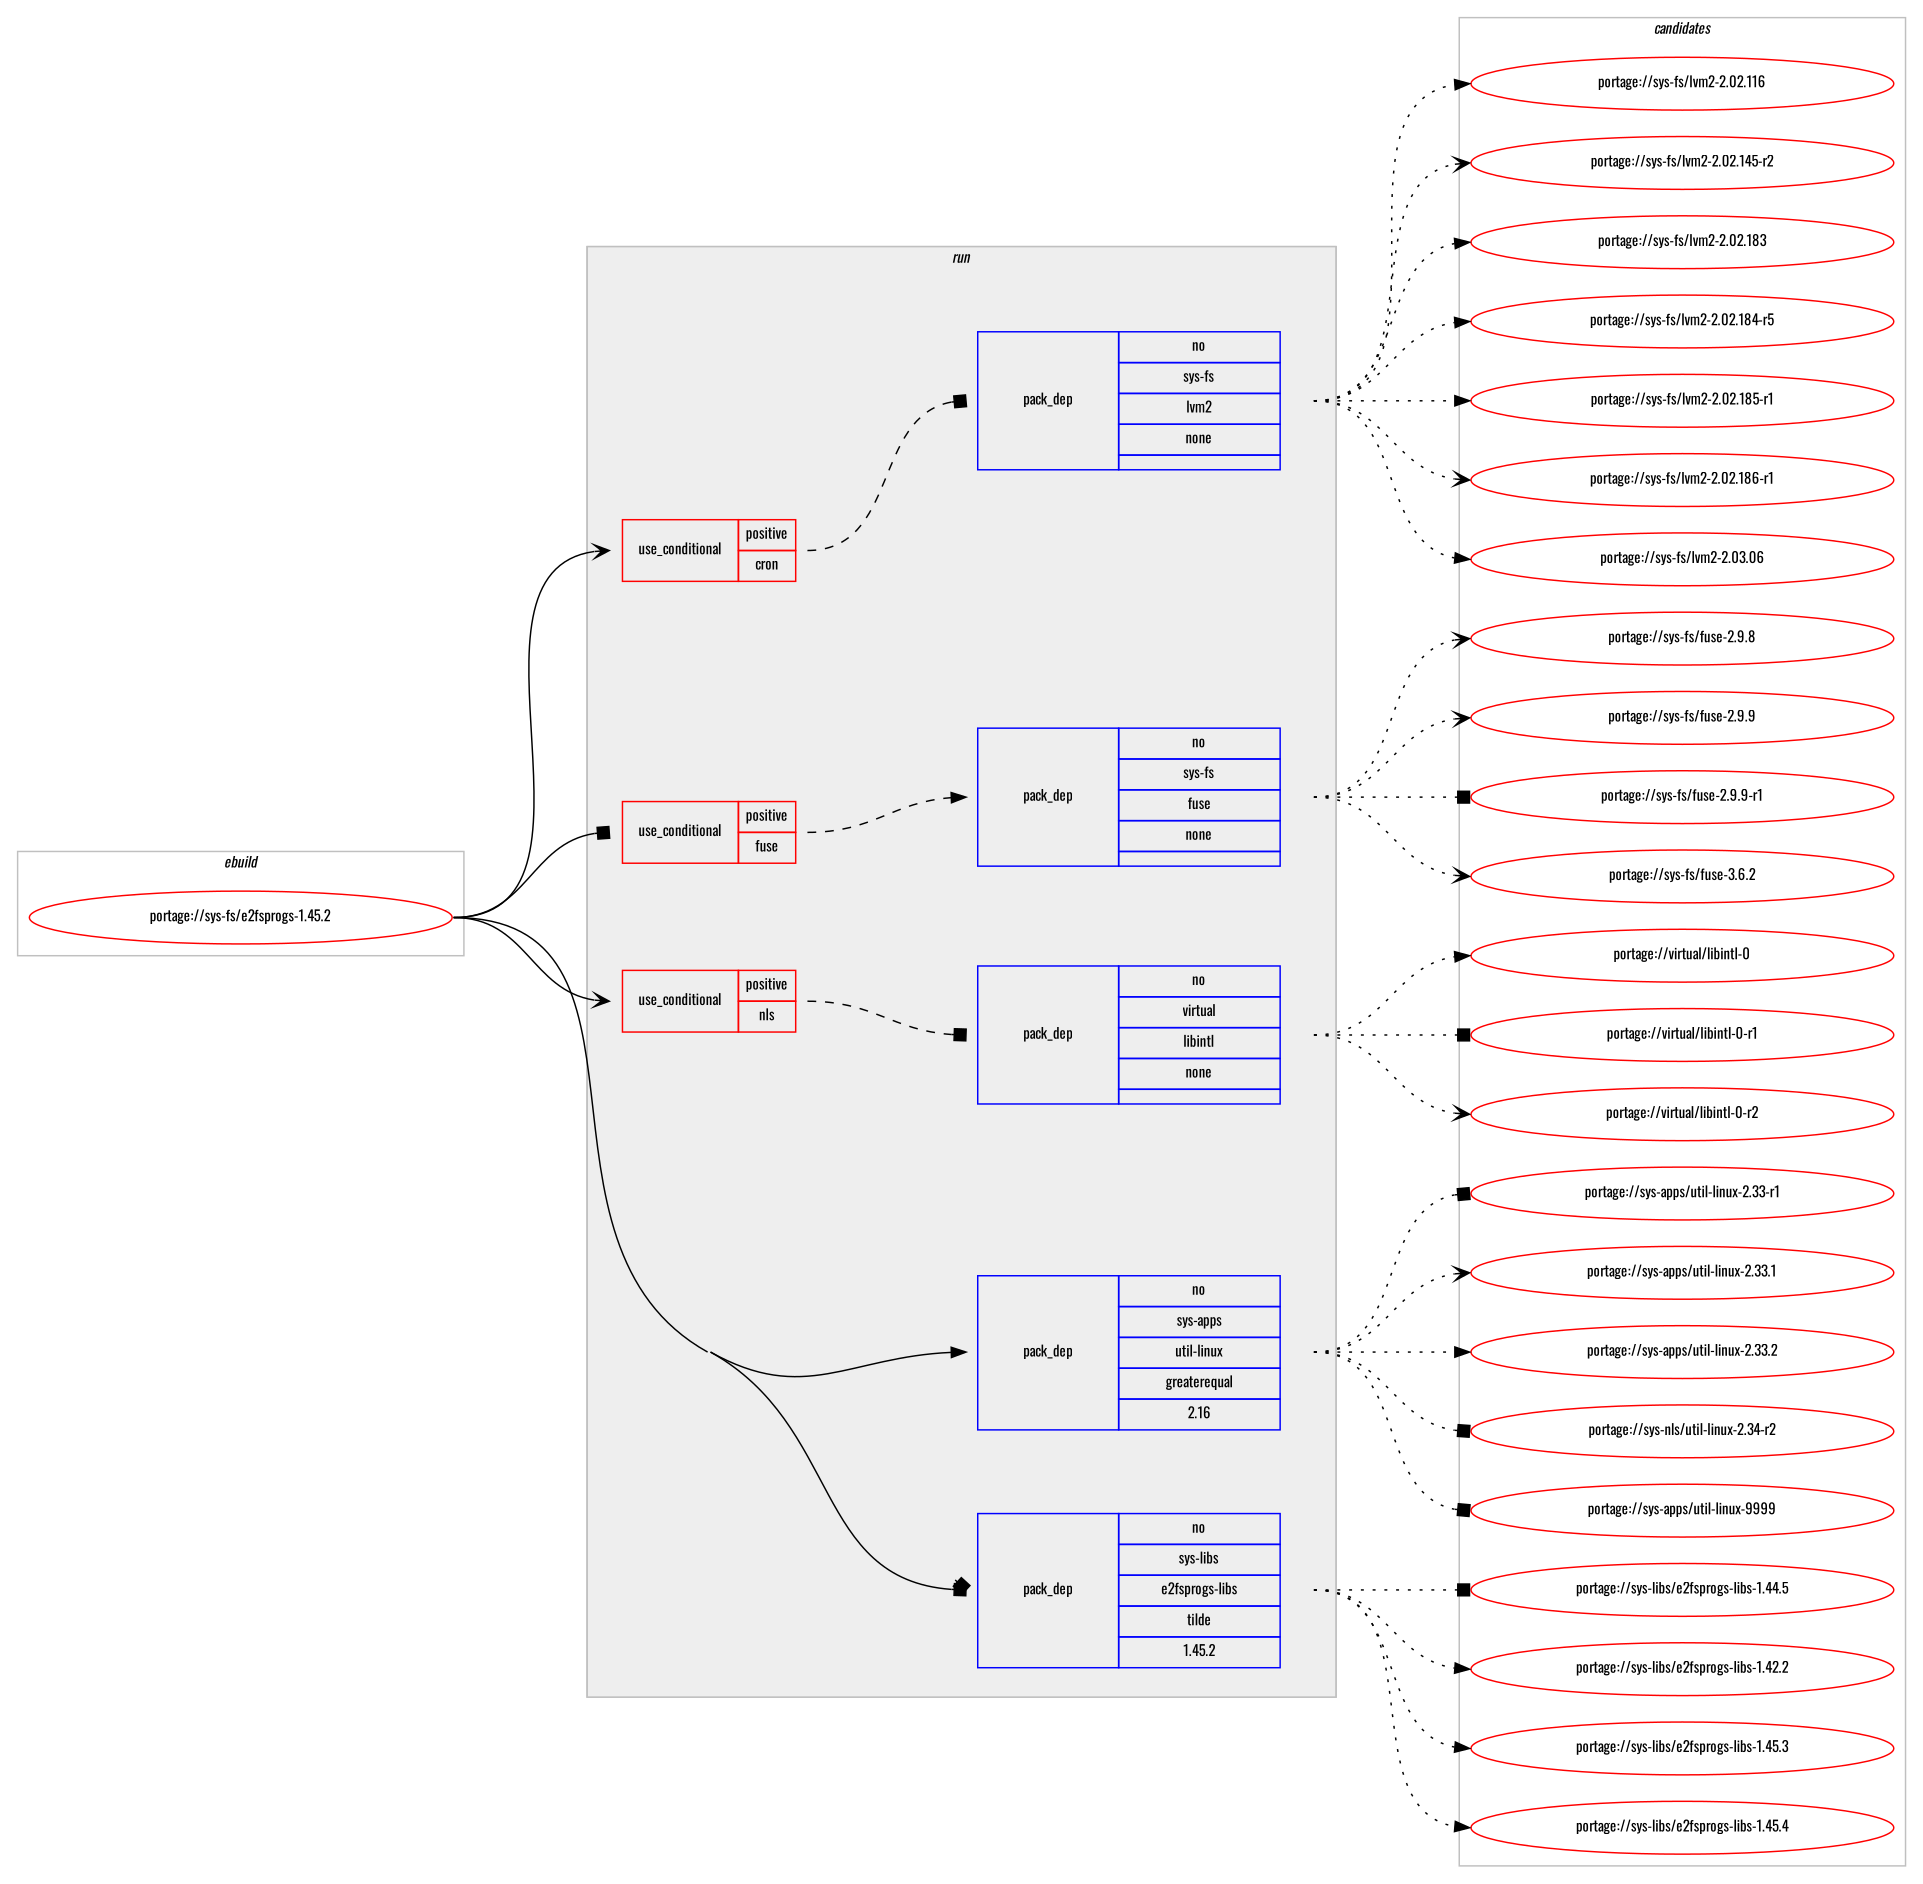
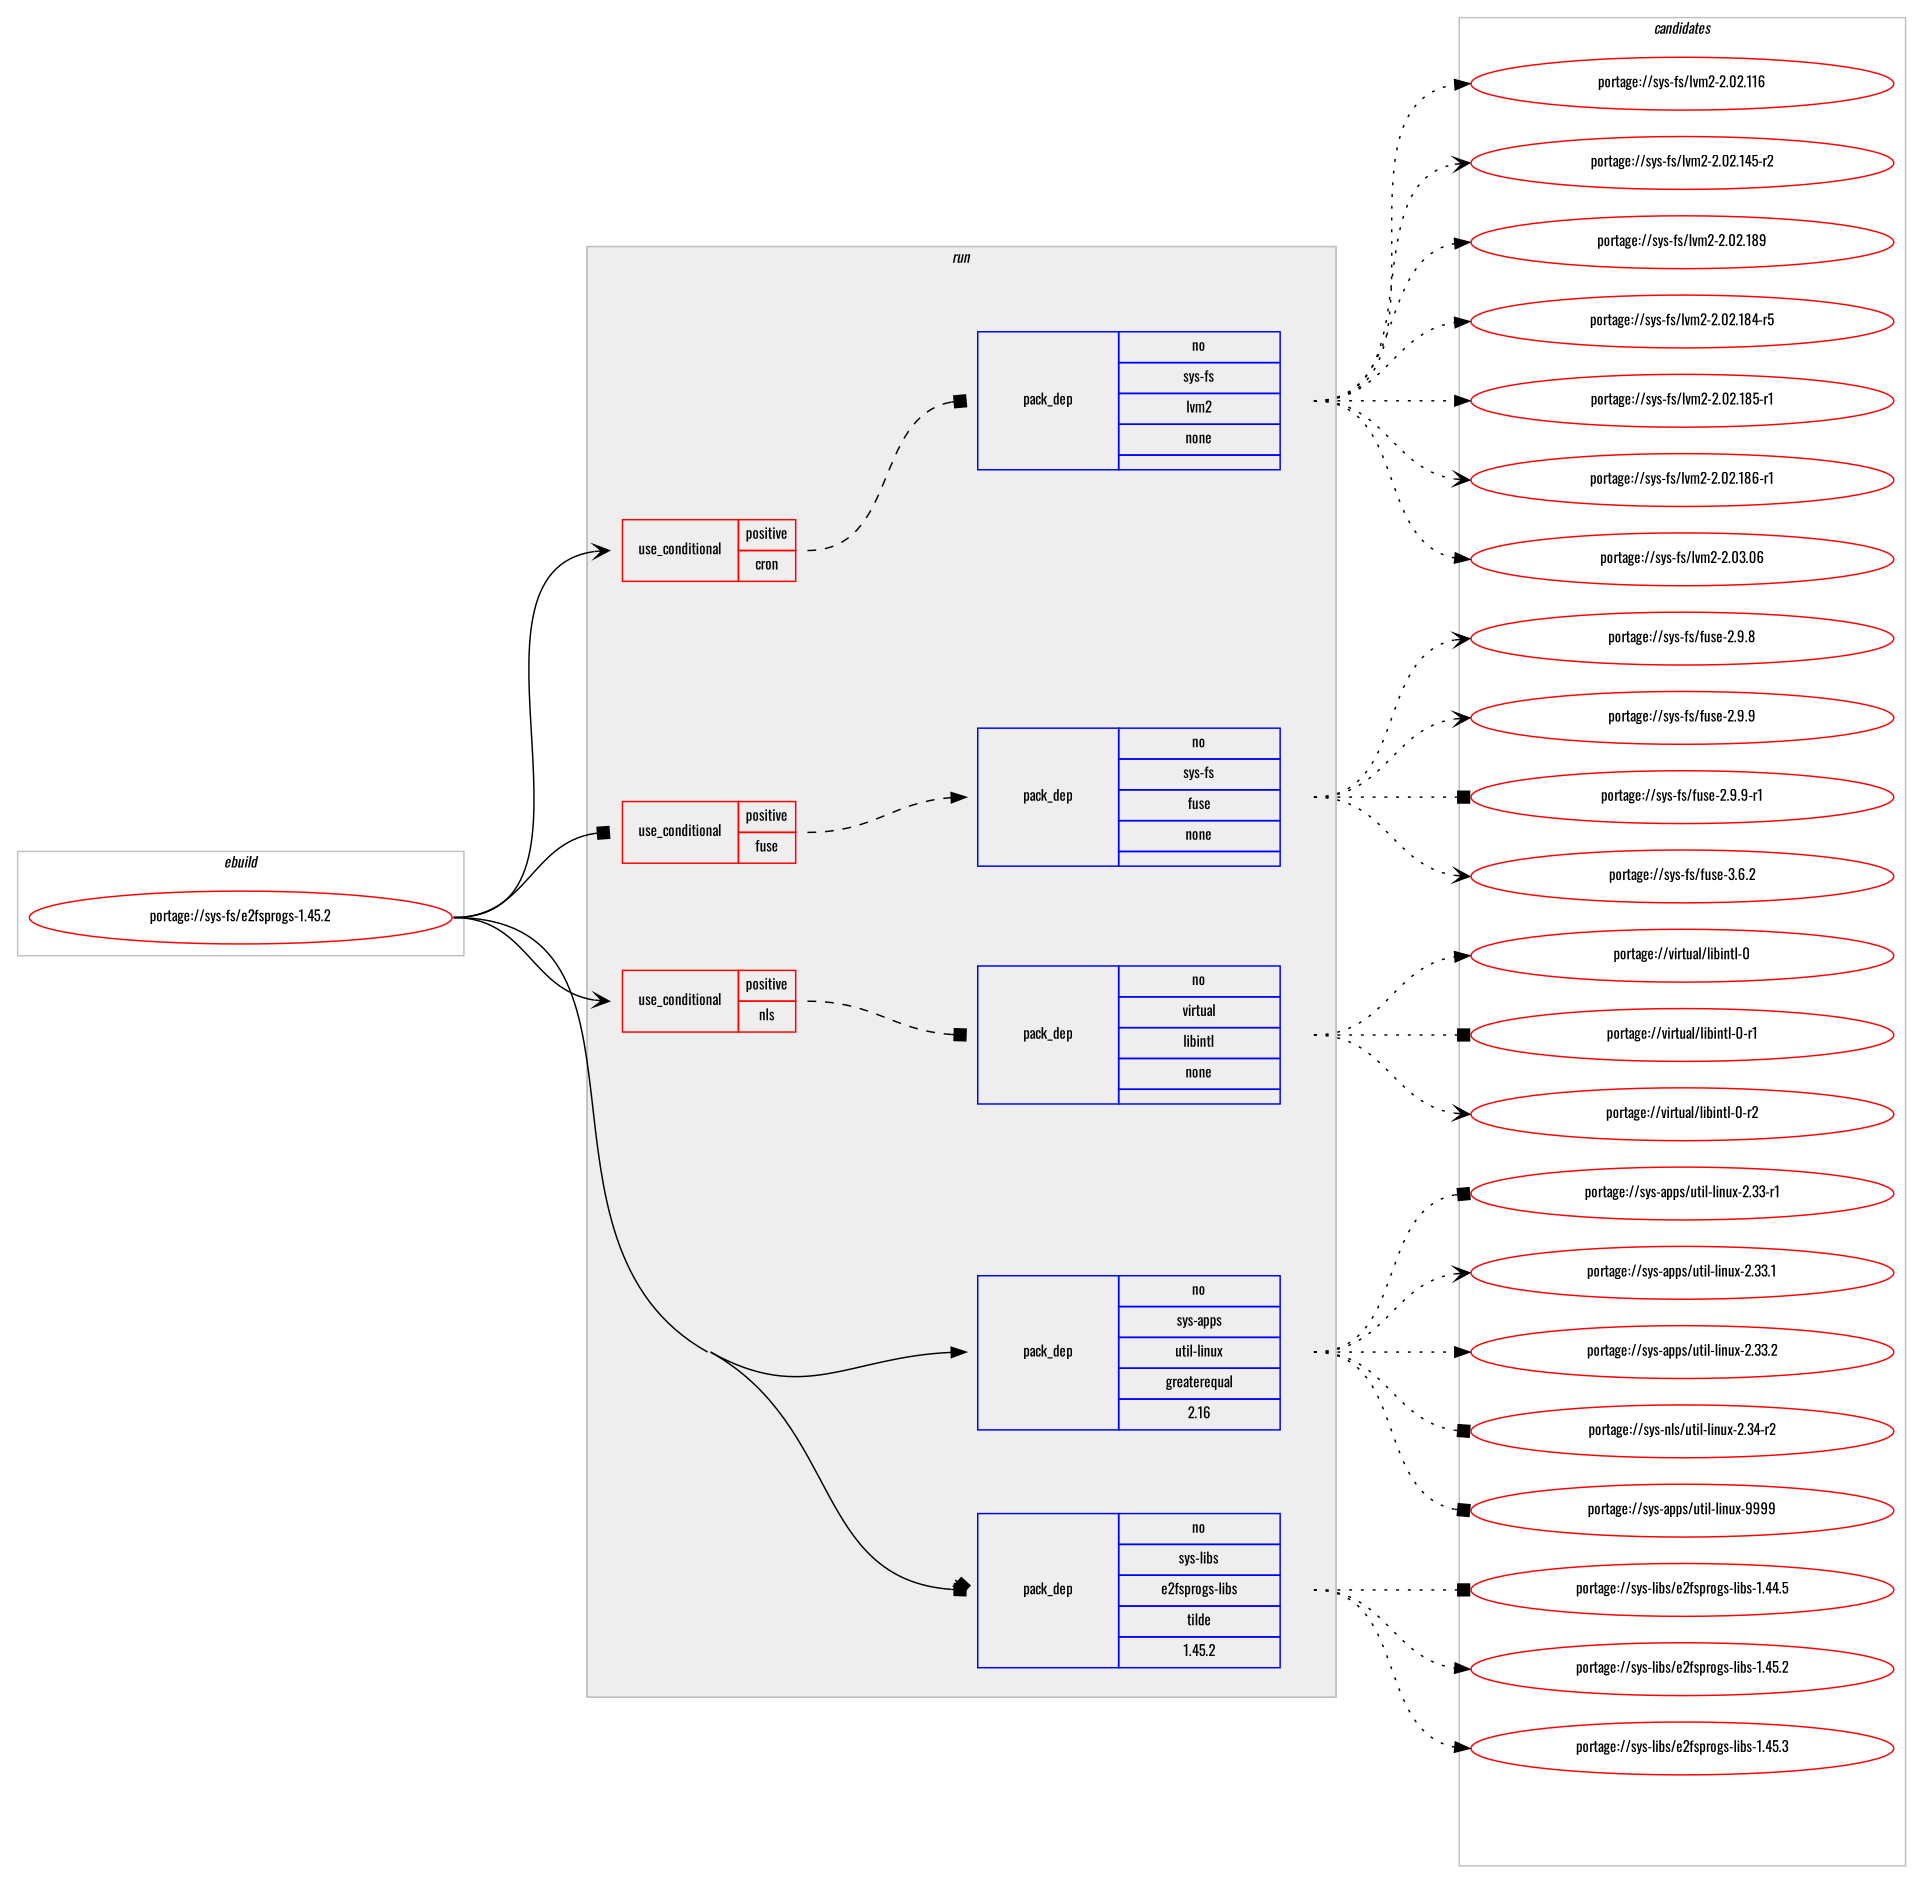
(1682, 242) -> (1682, 242)
(1682, 1669) -> (1682, 1669)
(1682, 1828) -> none
